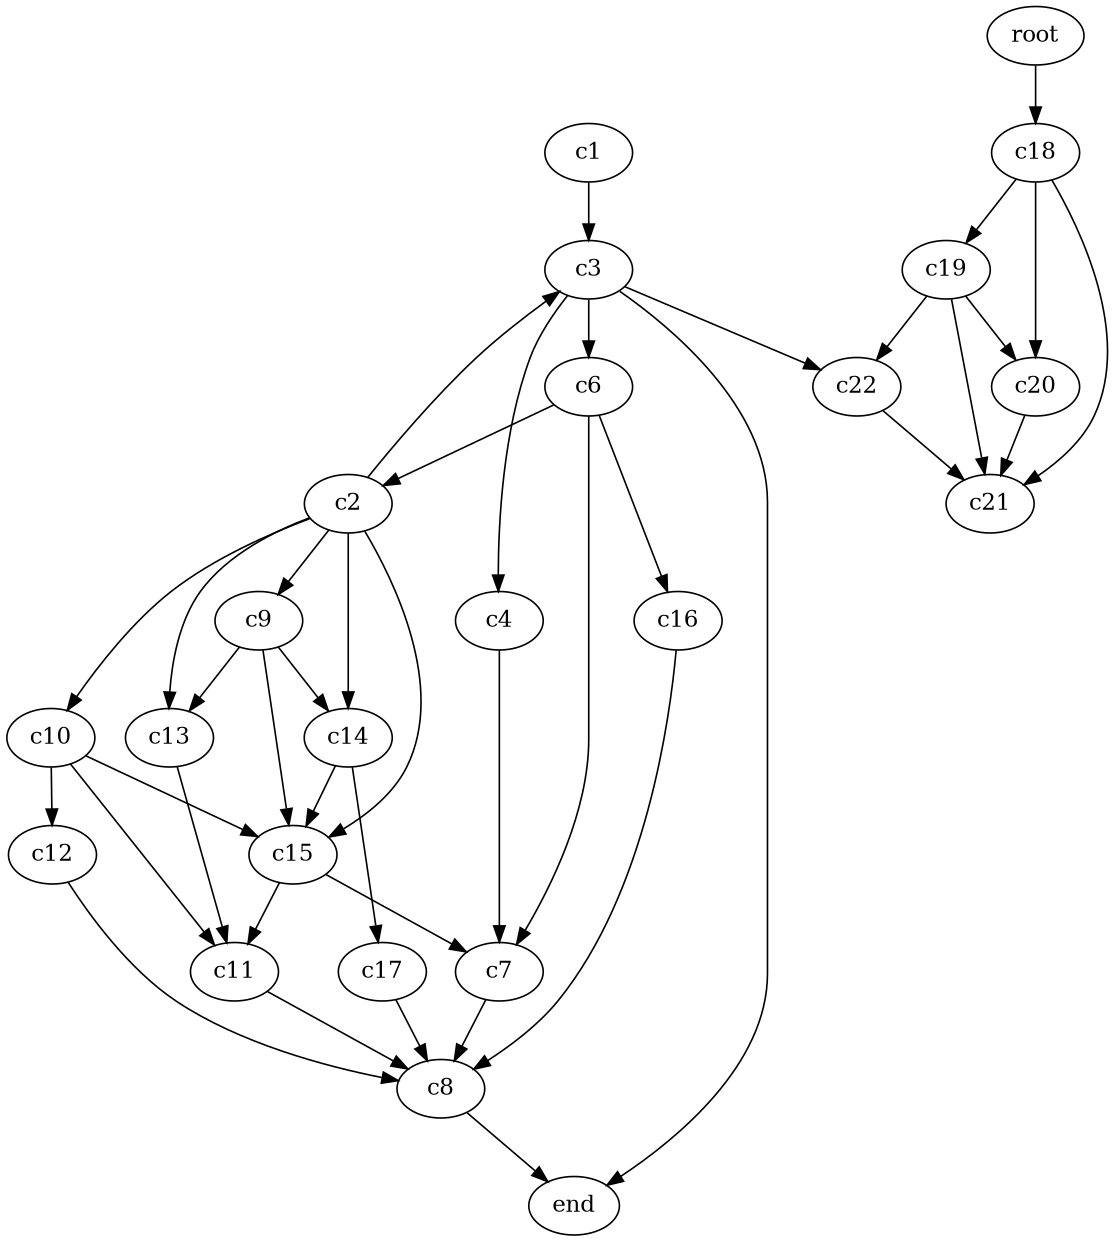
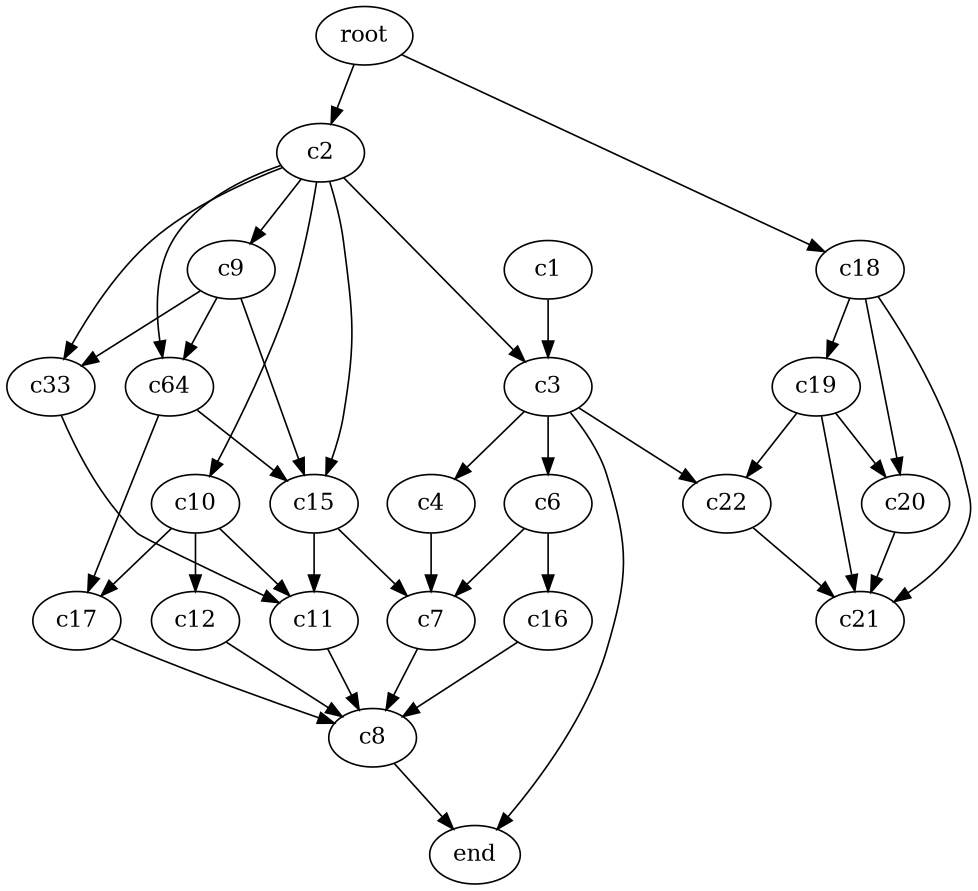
(476, 442) -> (346, 86)
(169, 738) -> (51, 387)
(348, 738) -> (169, 387)
(164, 793) -> (142, 556)
